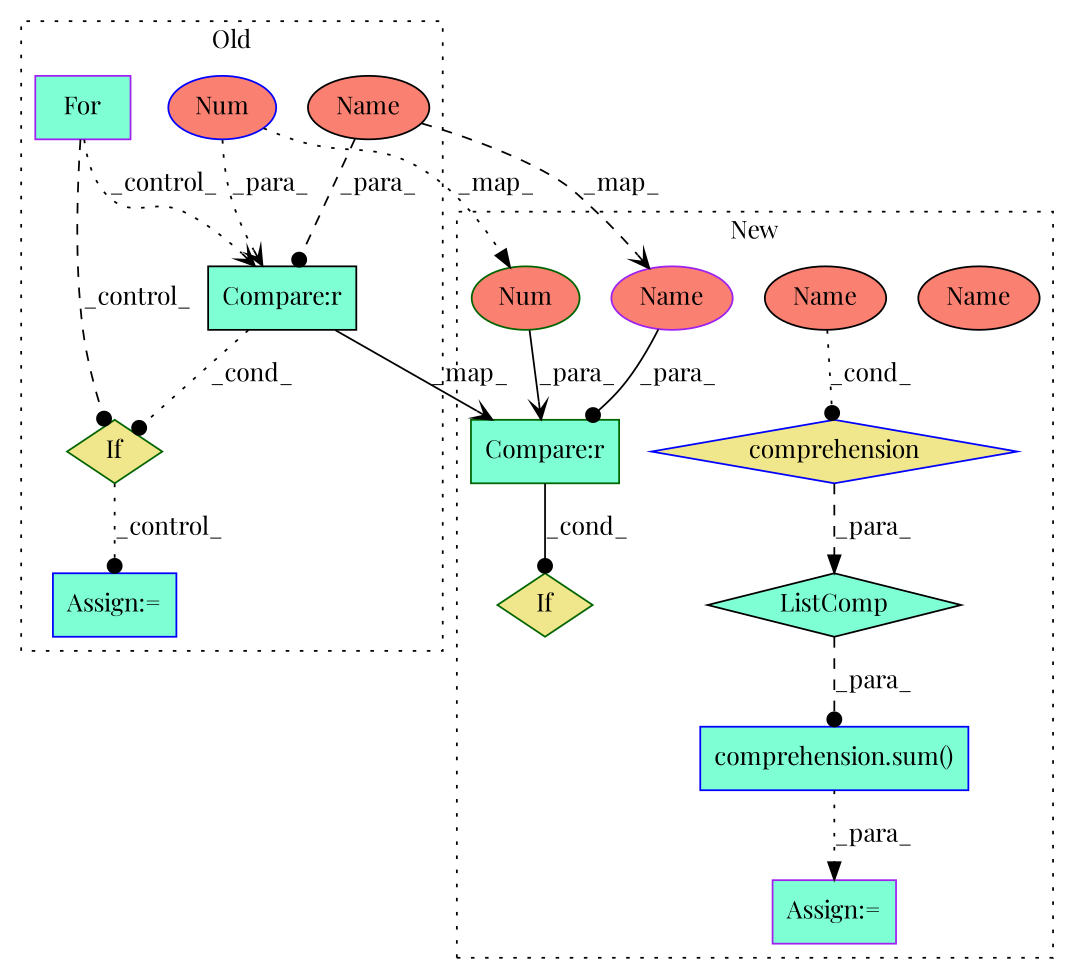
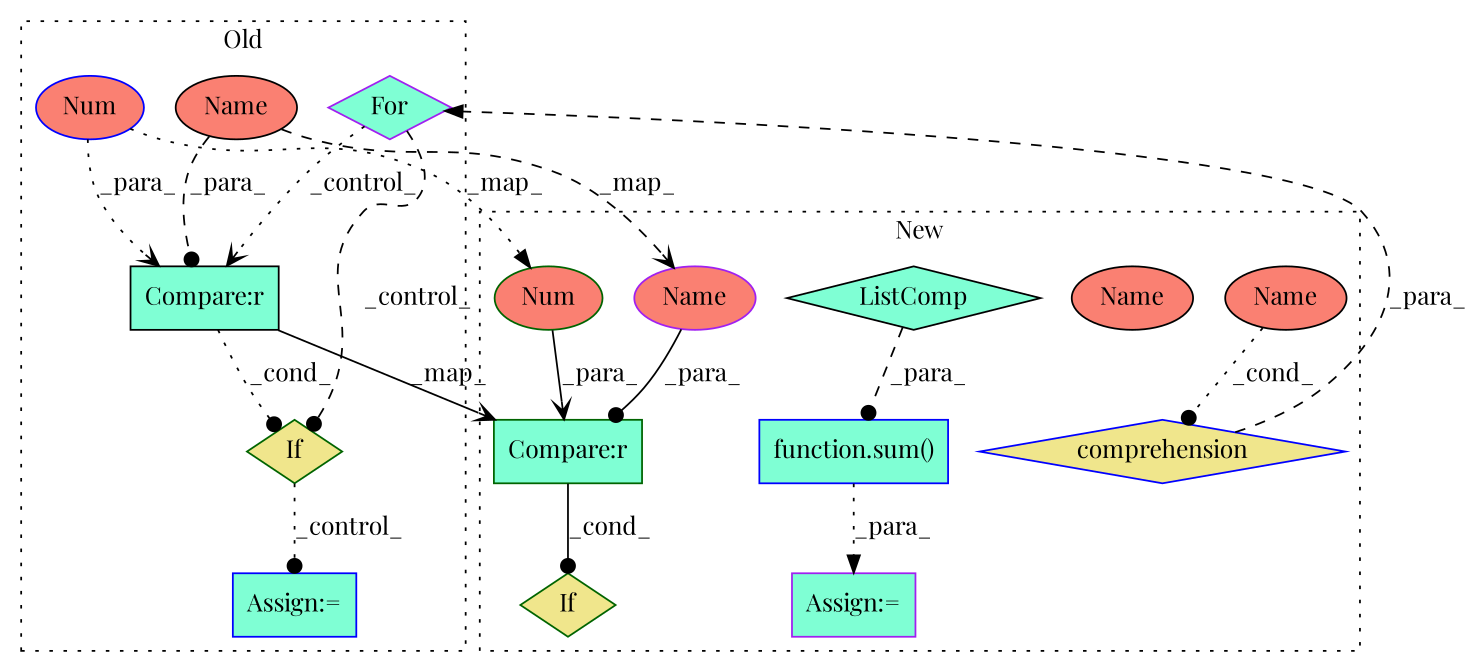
(83, 108) -> (390, 108)
(834, 519) -> (1068, 149)
(834, 758) -> (854, 452)
